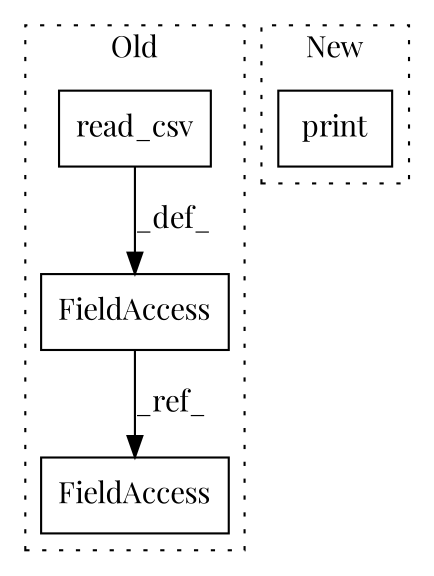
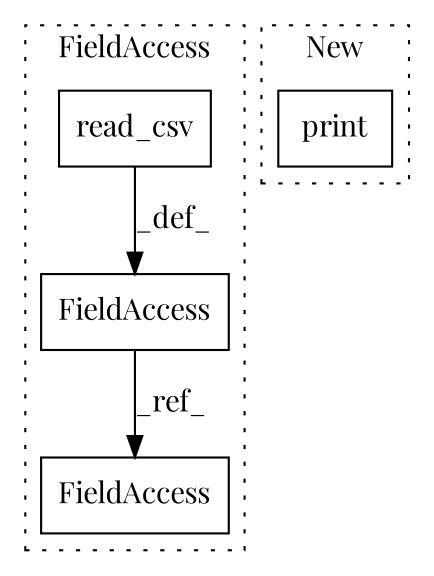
(135, 50) -> (135, 50)
